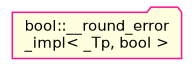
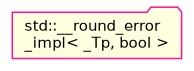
(97, 35) -> (97, 35)
